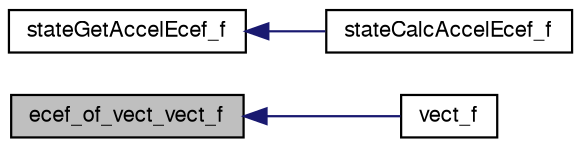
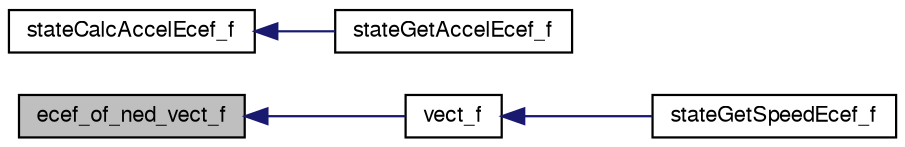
(297, 31) -> (306, 31)
(127, 116) -> (132, 116)
none -> (774, 116)
